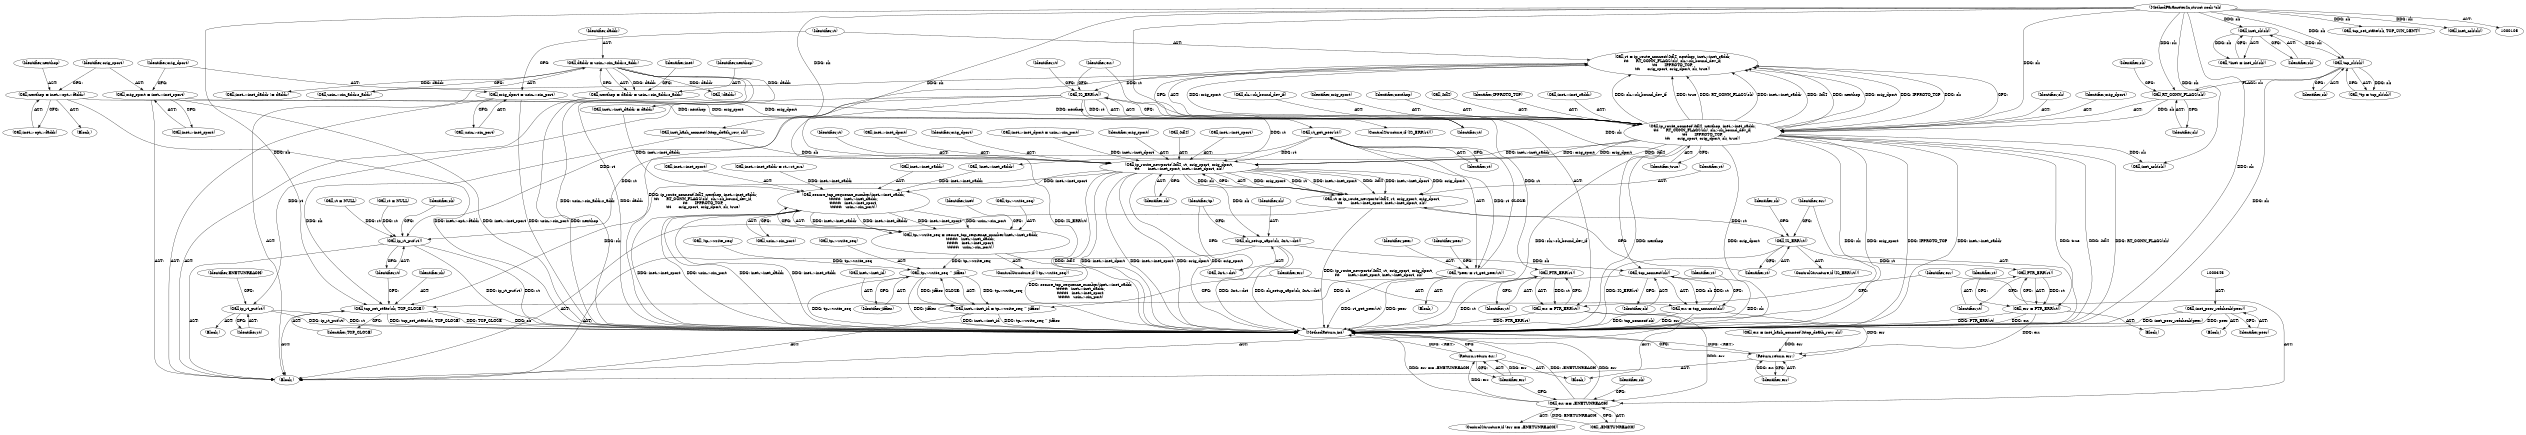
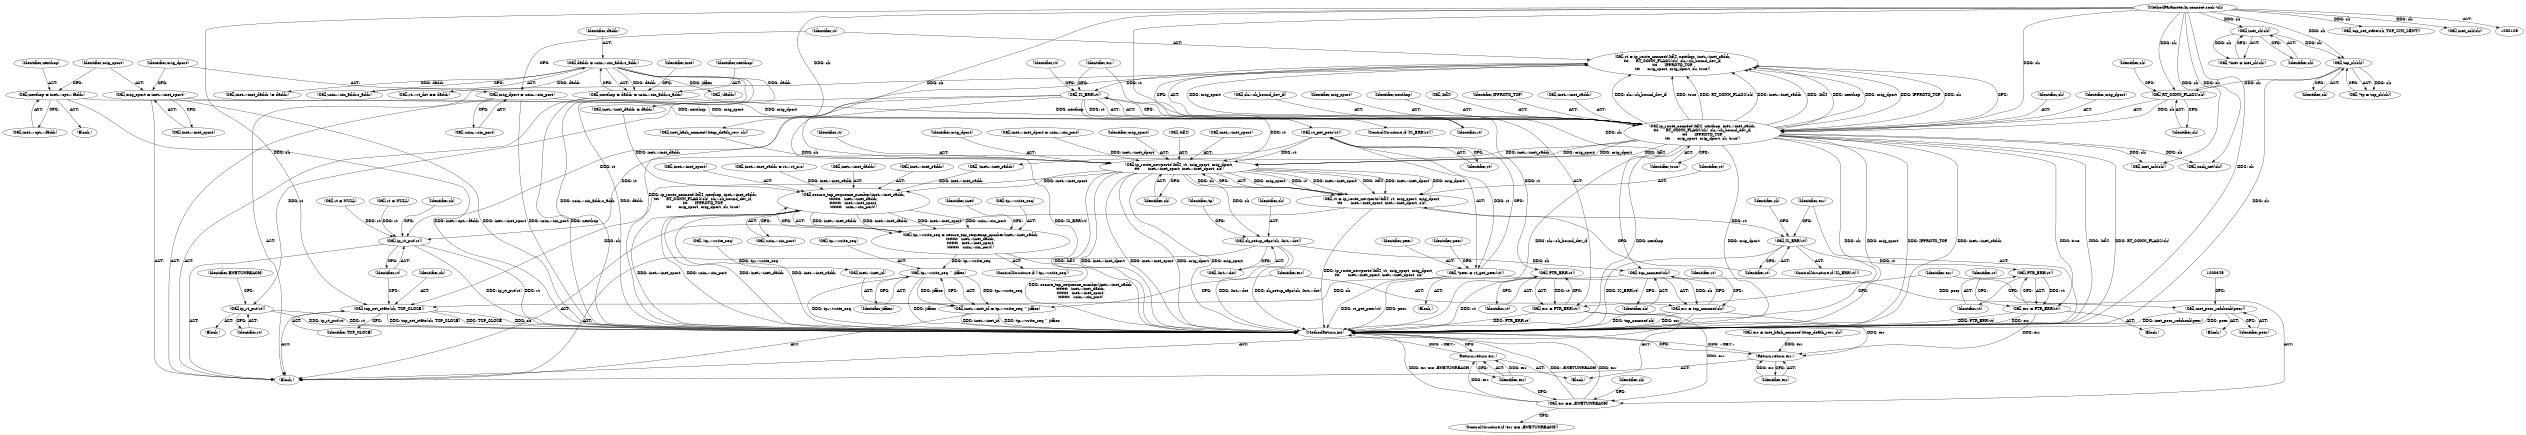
(2185, 8) -> (2185, 8)
(701, 83) -> (701, 83)
(2252, 83) -> (2252, 83)
none -> (424, 95)
(885, 133) -> none
none -> (854, 167)
none -> (2205, 167)
(427, 184) -> none
(1520, 201) -> (1520, 201)
(1213, 257) -> (1259, 263)
(814, 262) -> (778, 268)
none -> (1840, 281)
(954, 291) -> (954, 291)
(1721, 291) -> (1721, 291)
(2221, 291) -> (2221, 291)
(1604, 329) -> none
(1545, 416) -> (1545, 416)
(1612, 427) -> none
